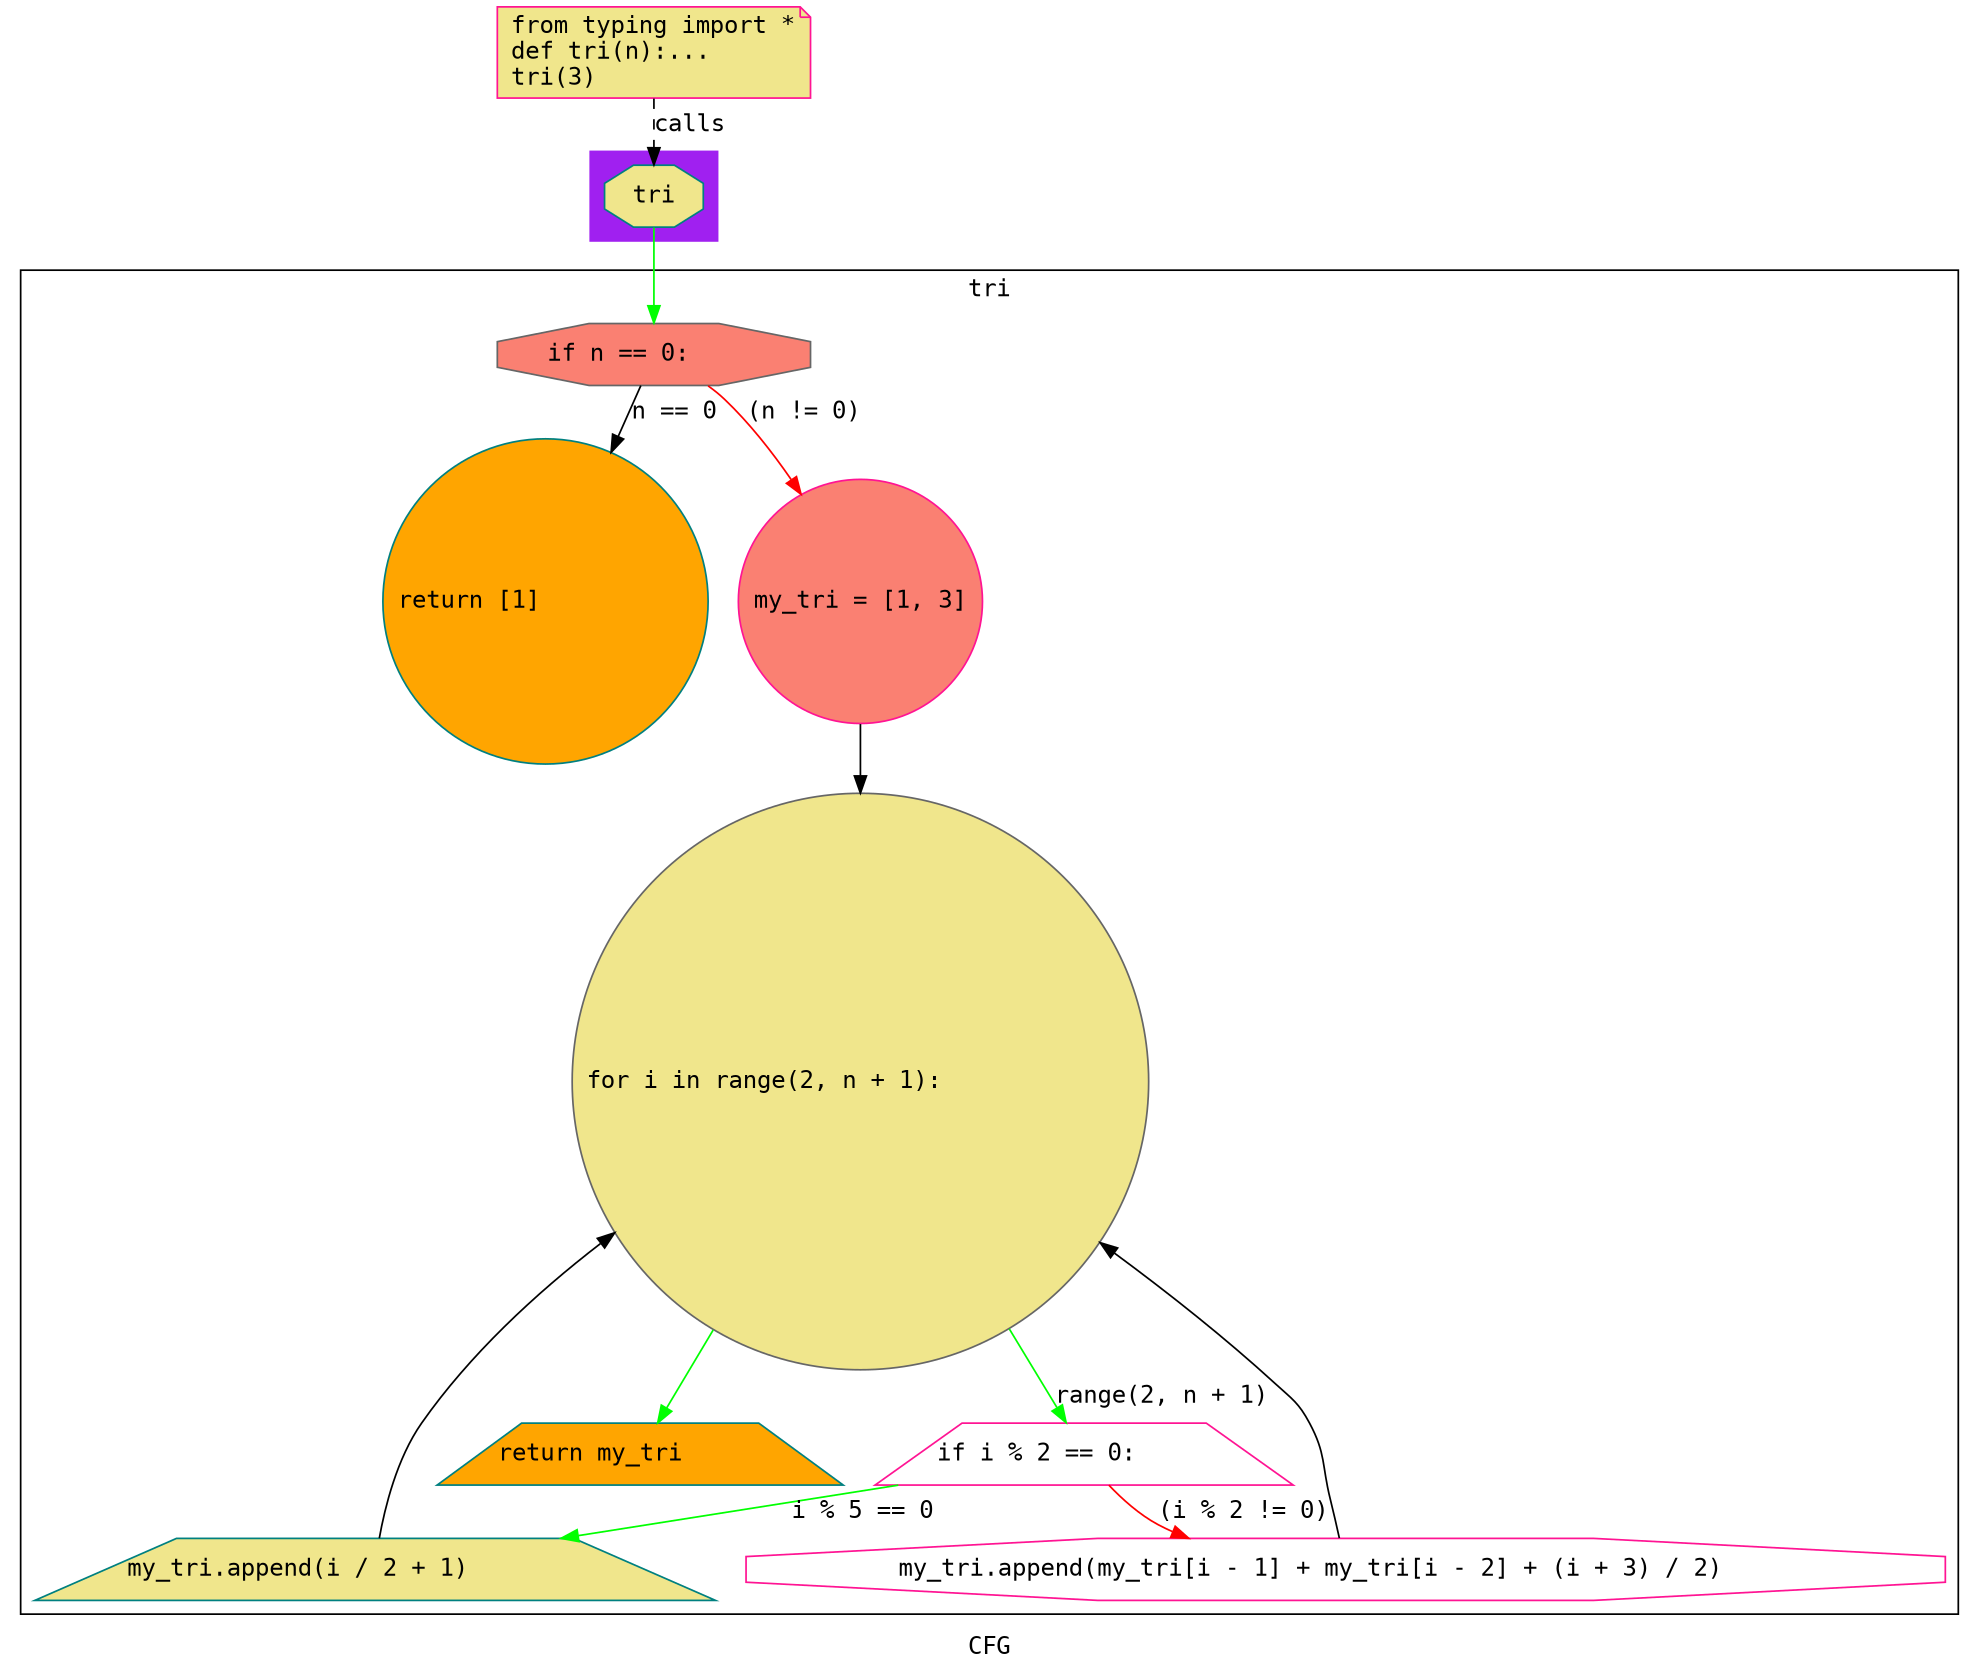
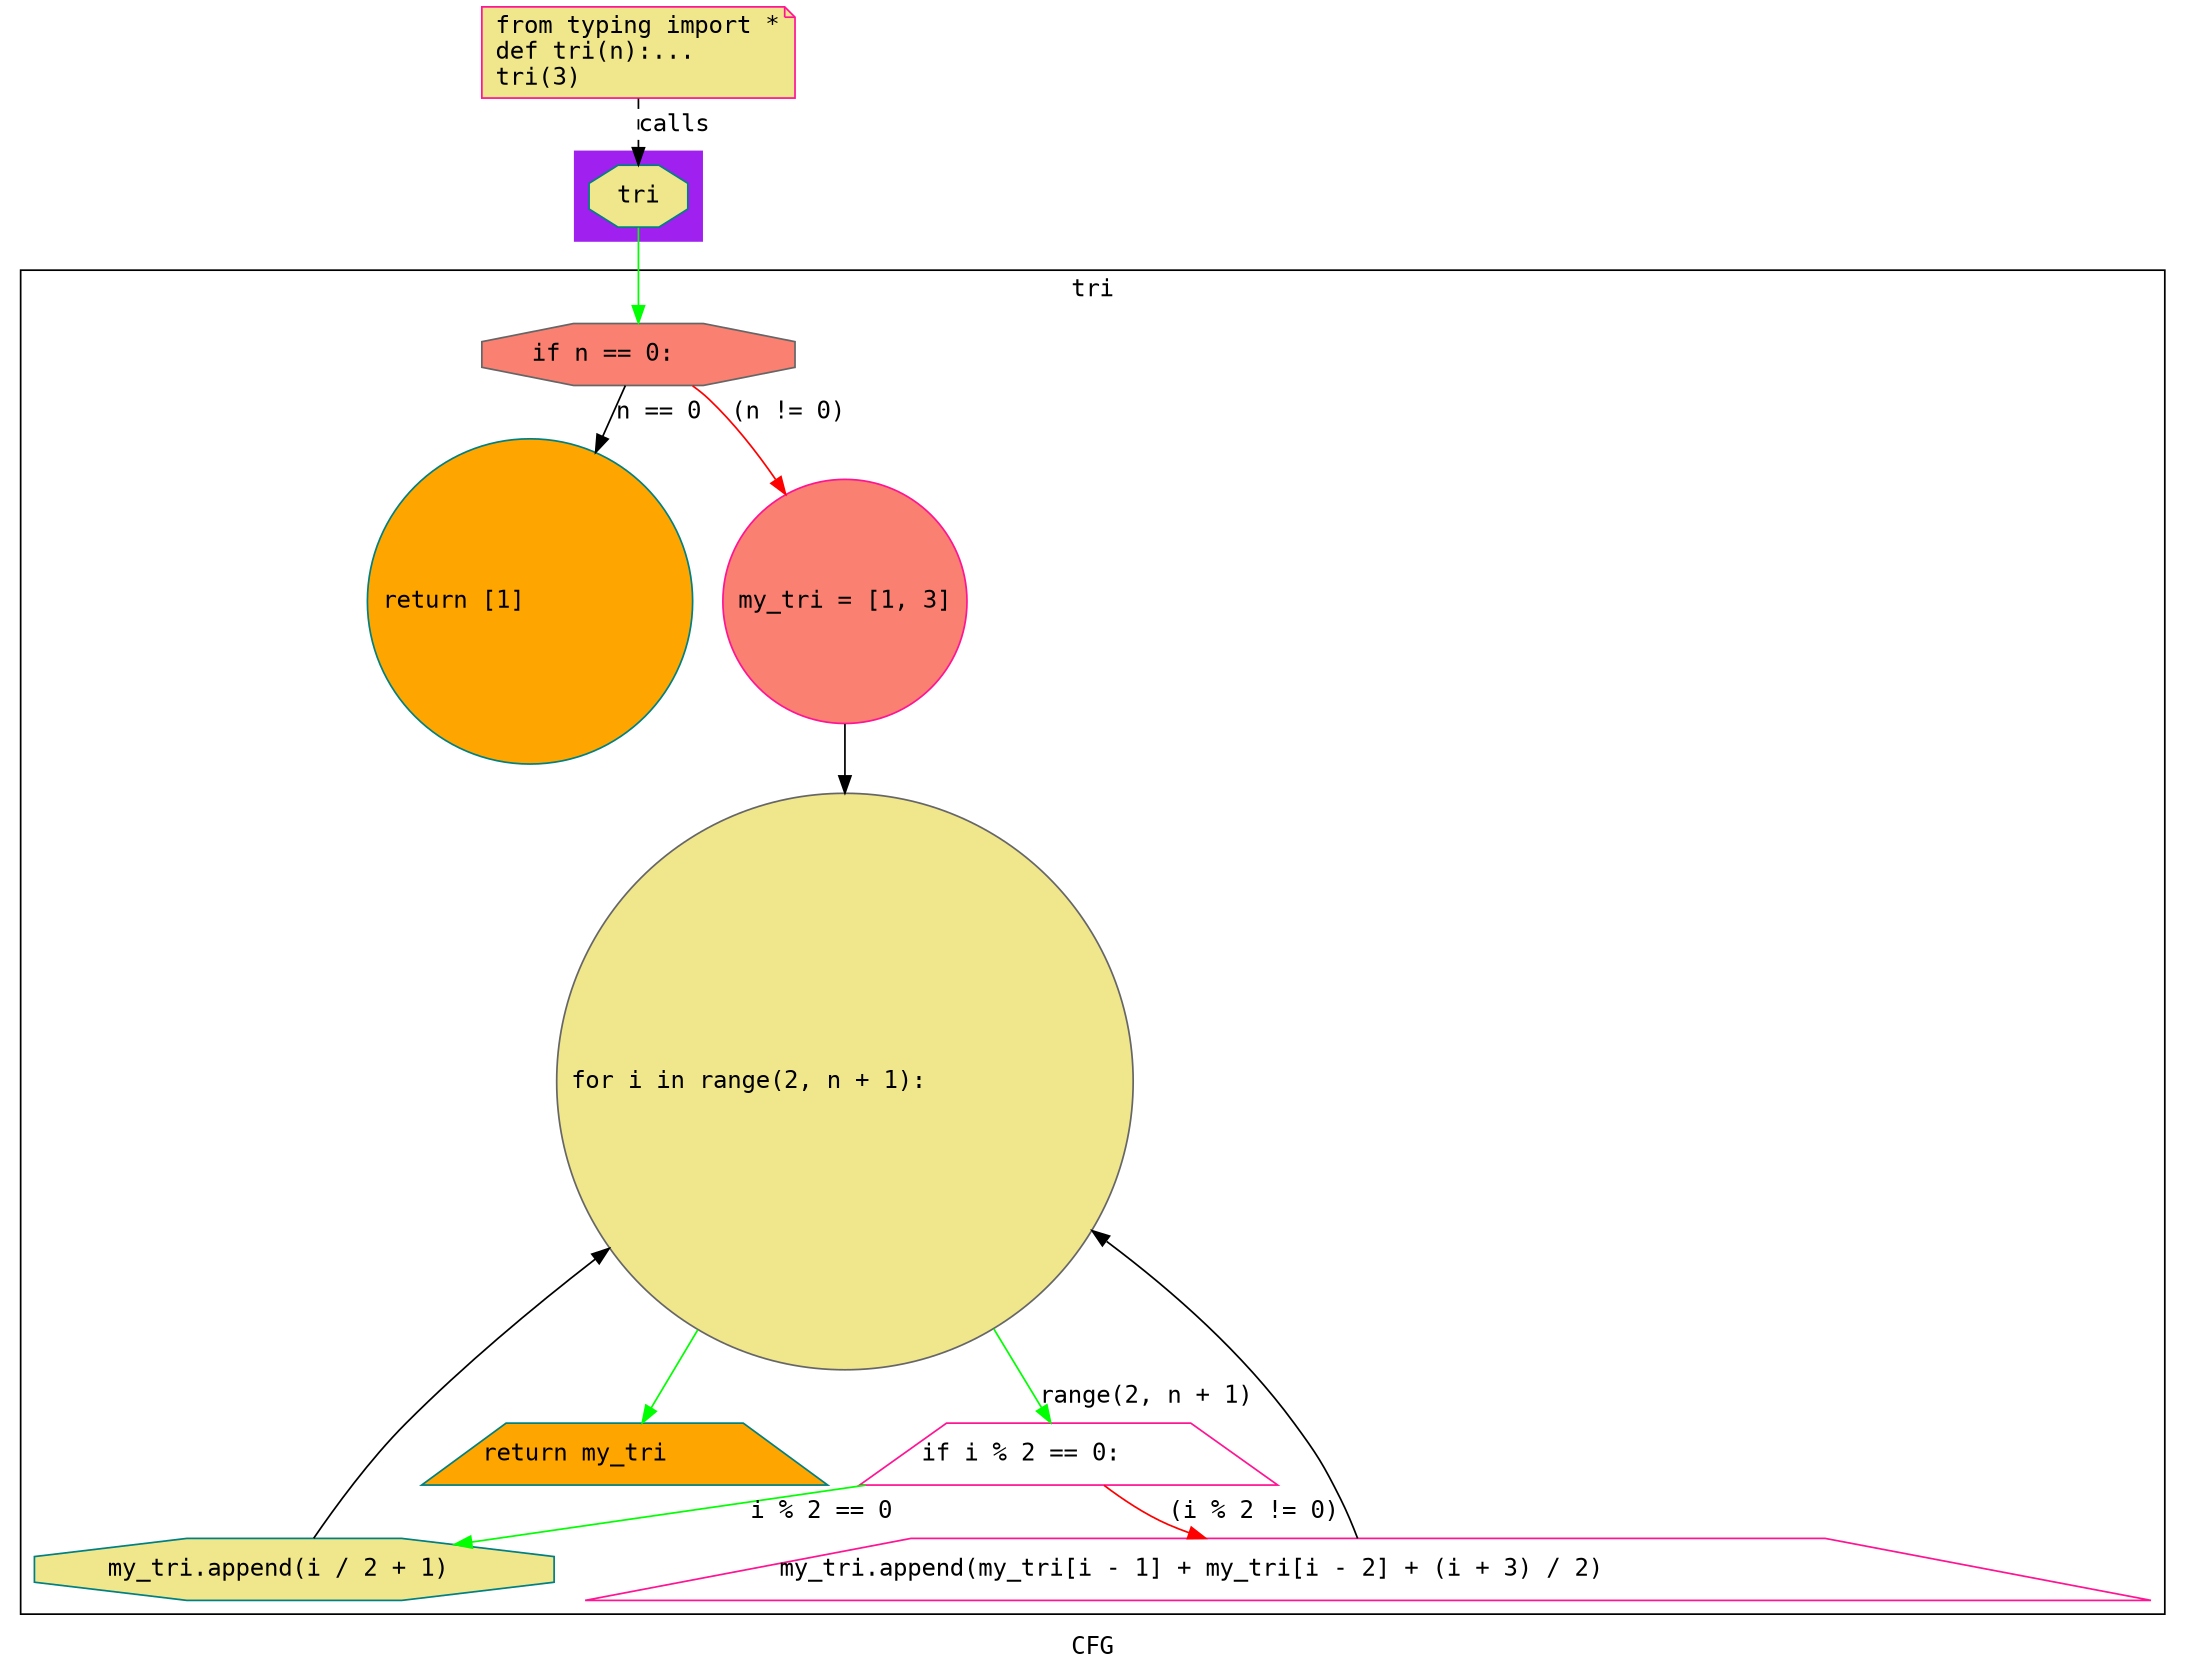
(863, 1512) -> (822, 1512)
(375, 1569) -> (294, 1569)
(1346, 1569) -> (1368, 1569)
